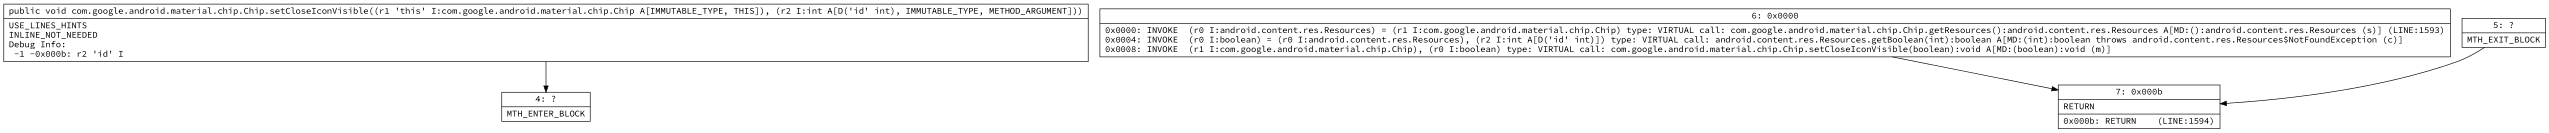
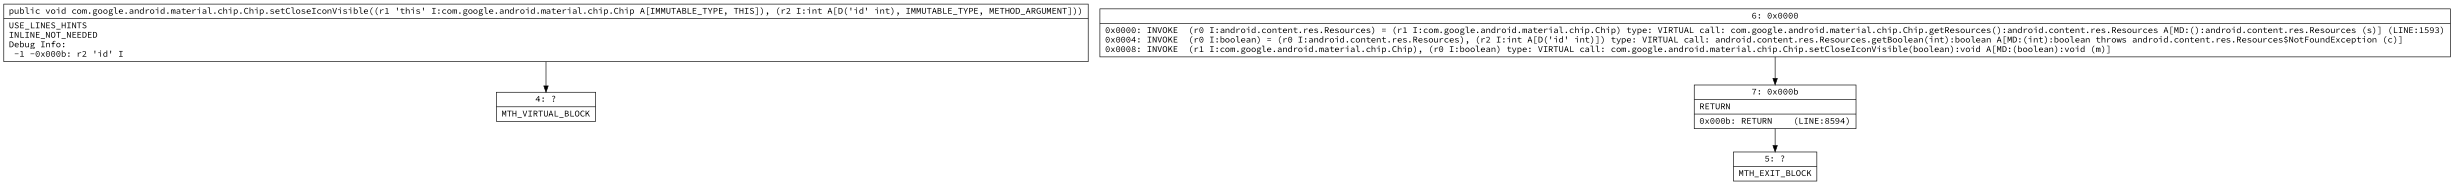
(2358, 87) -> (1775, 137)
(546, 114) -> (546, 114)
(2139, 121) -> (1775, 121)
